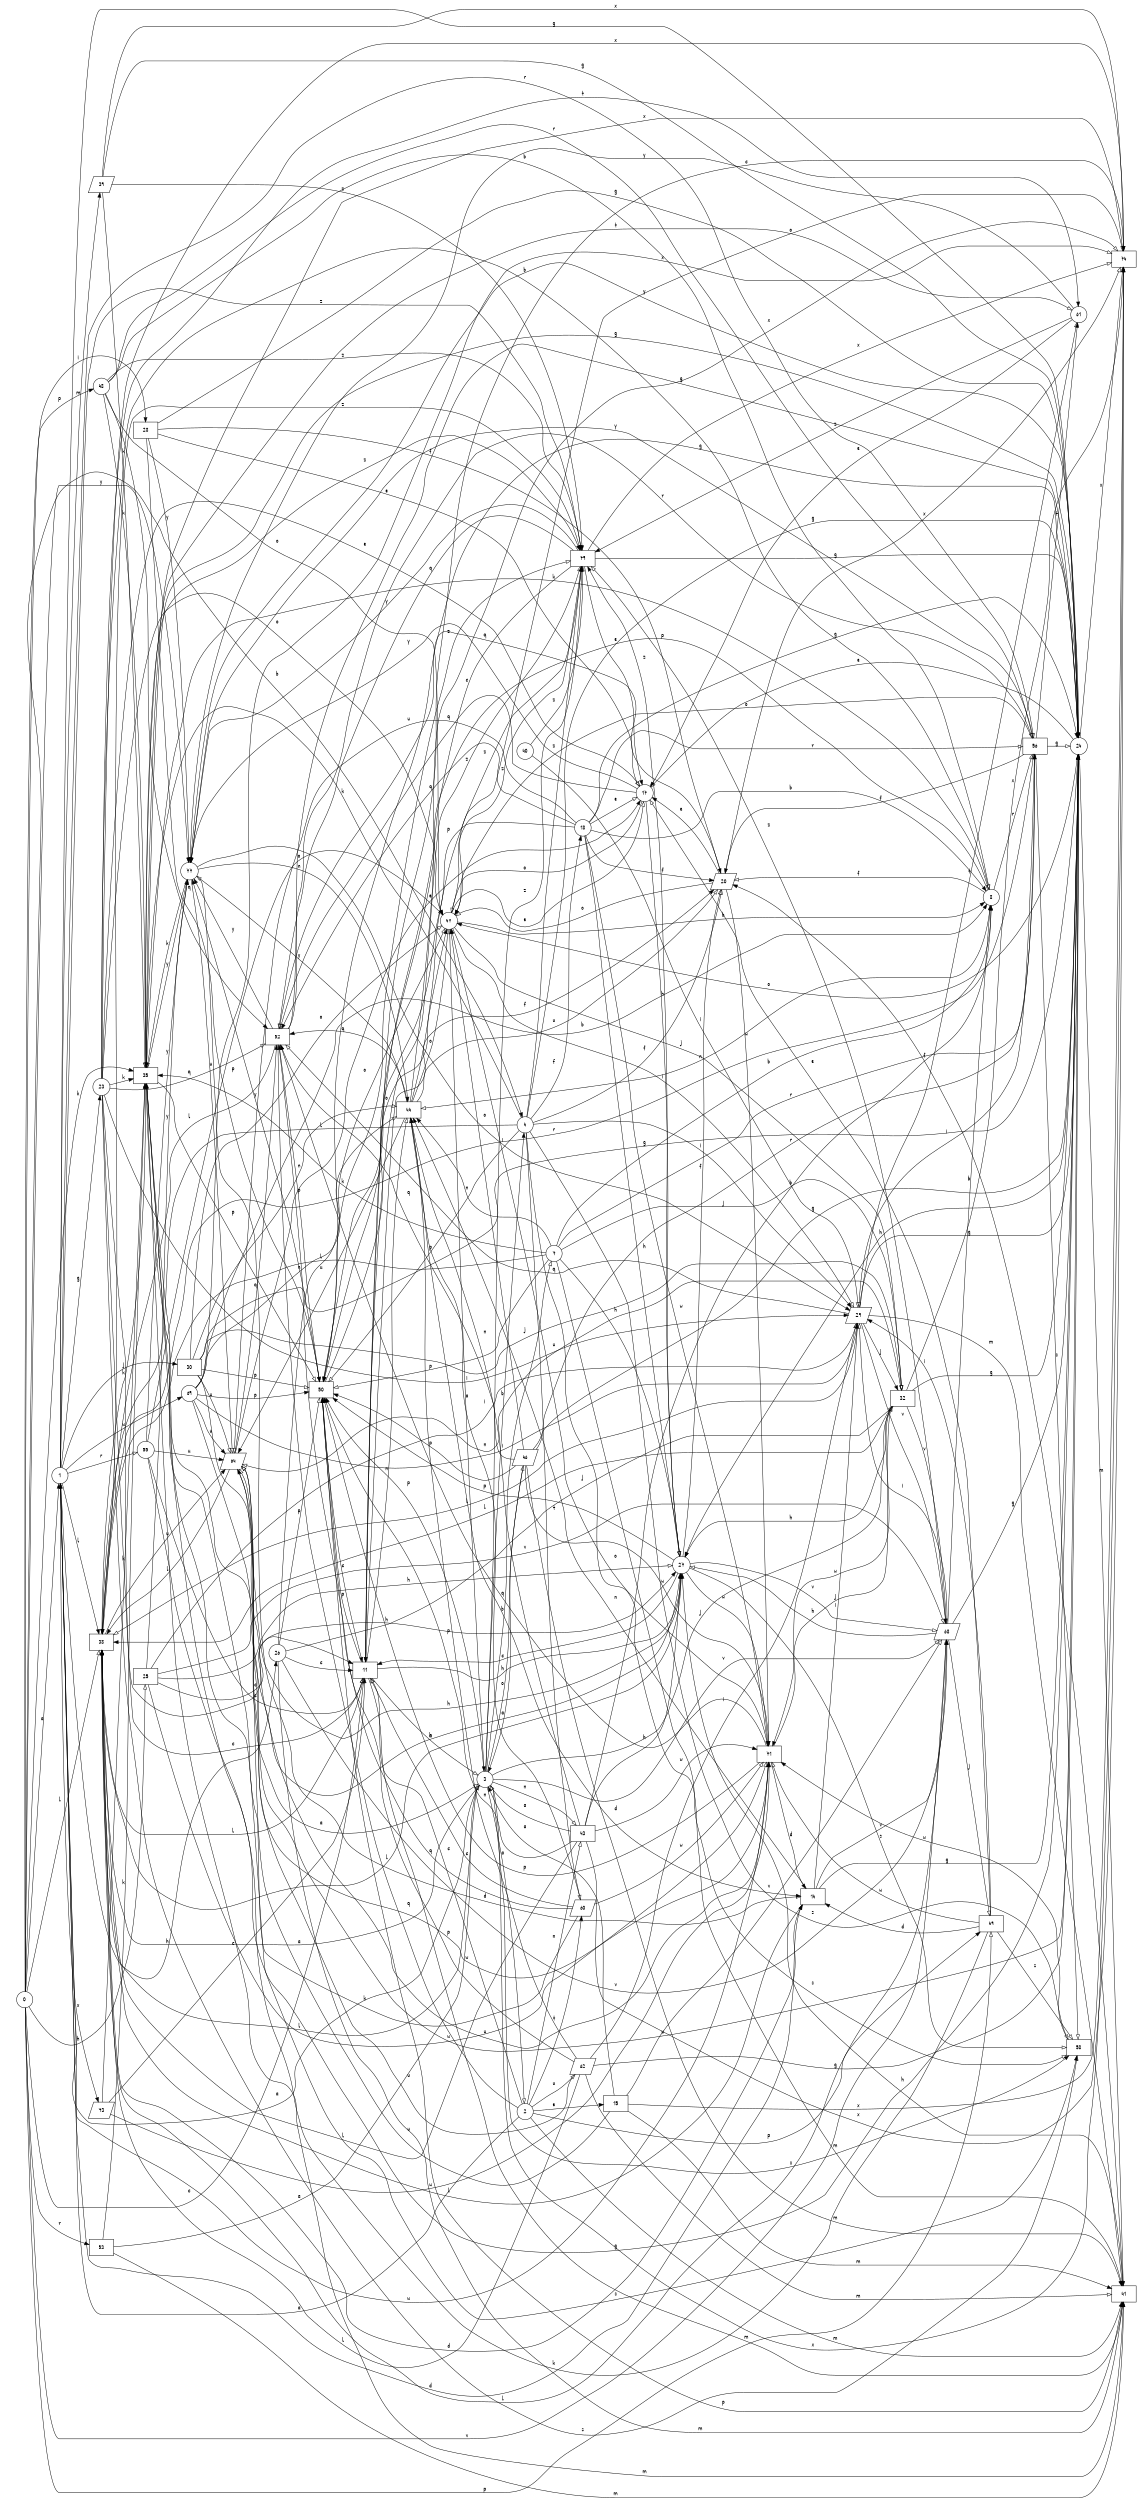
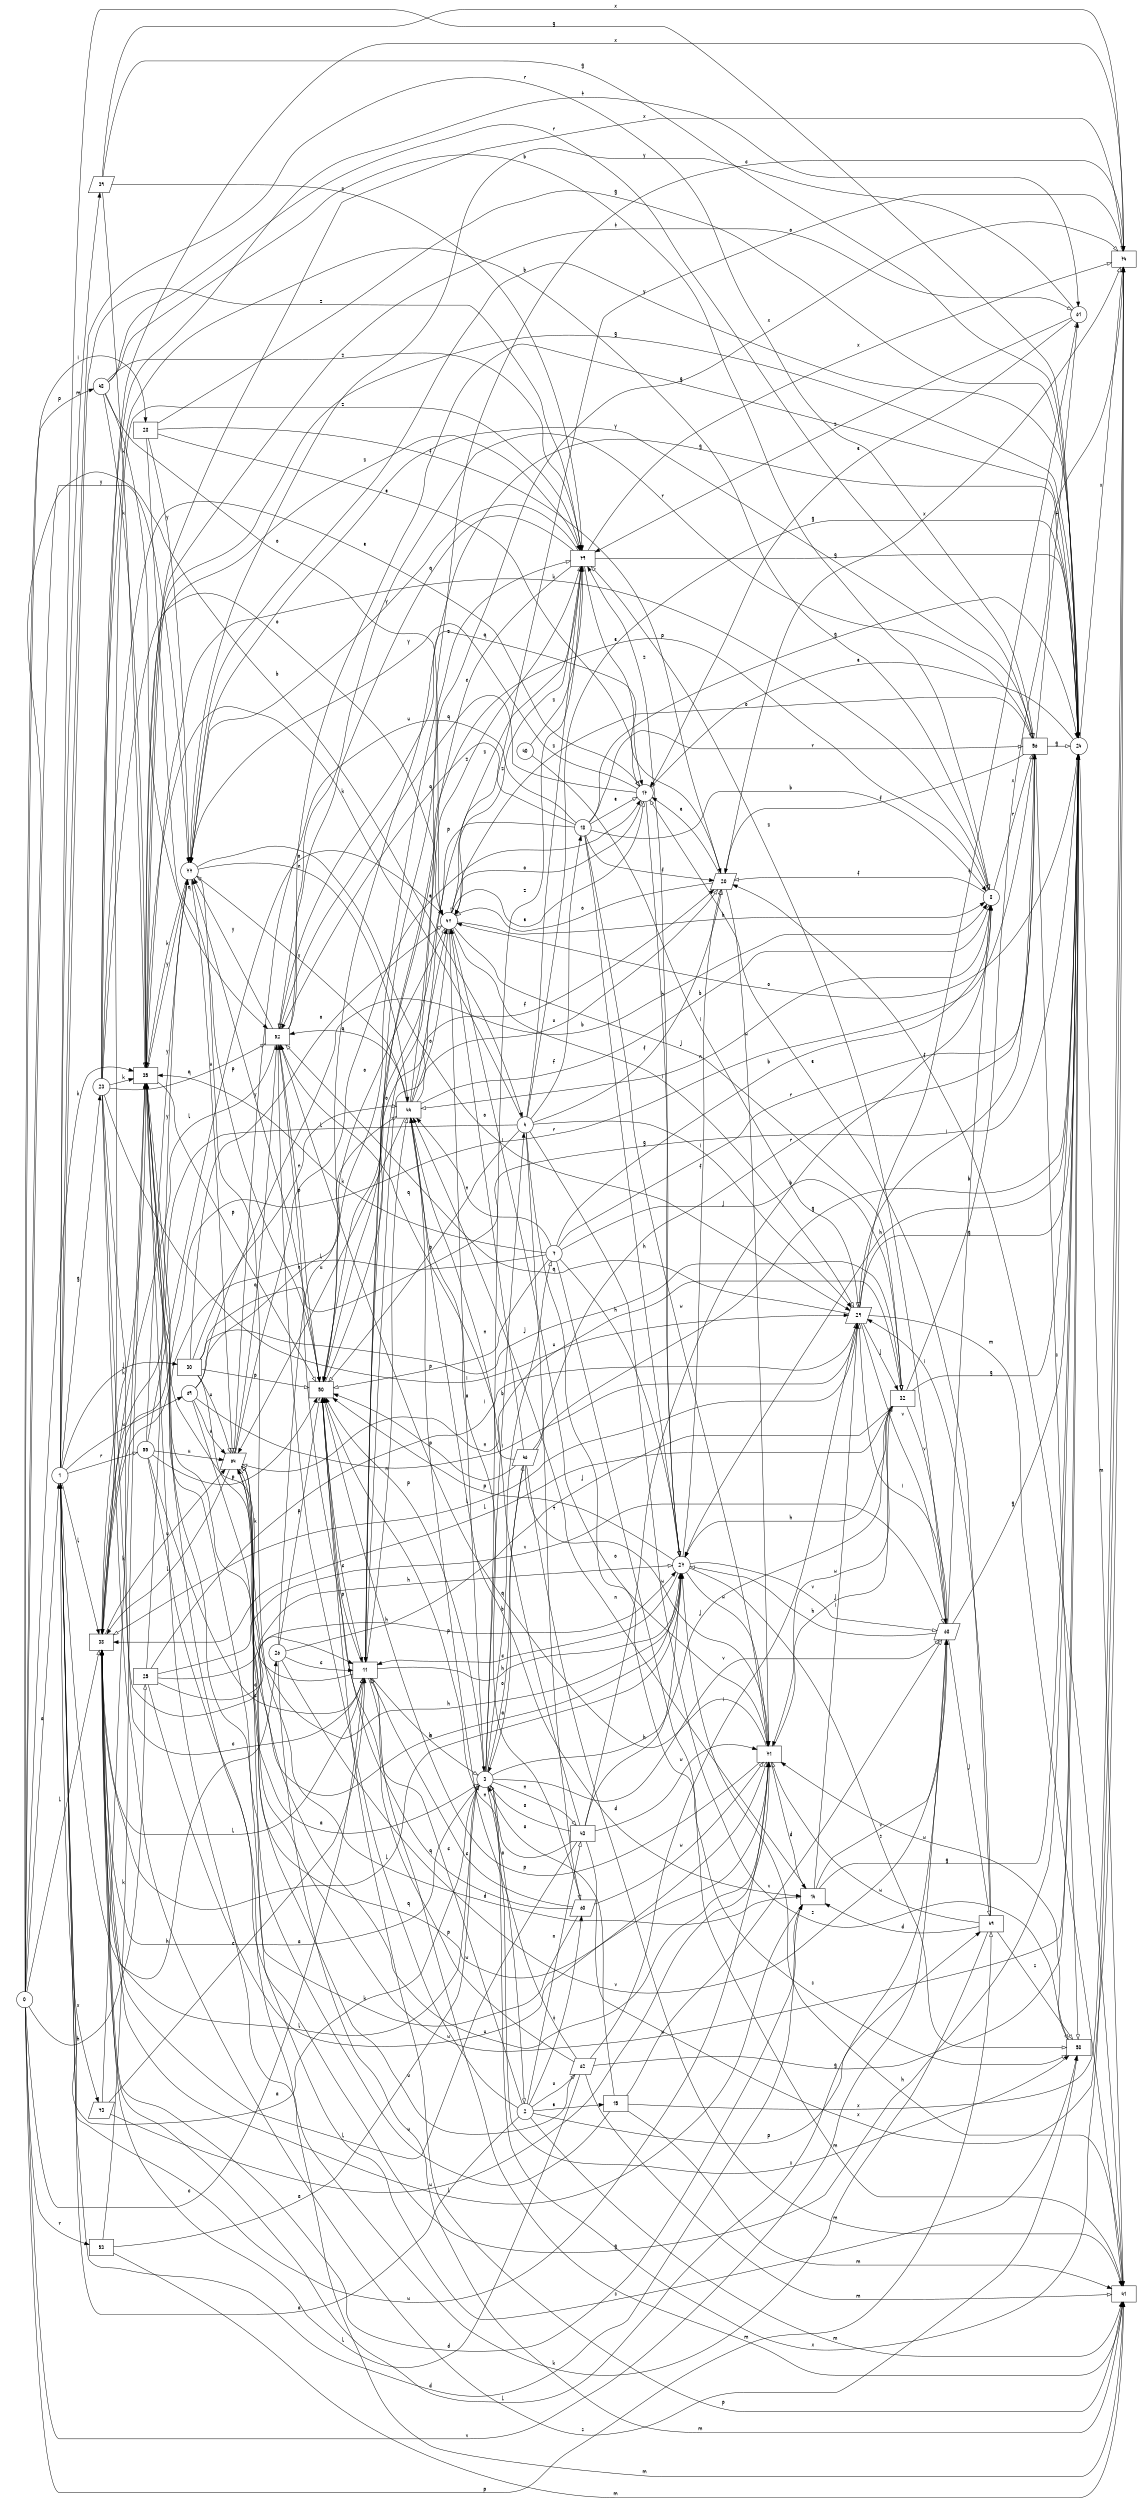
(387, 538) -> none
none -> (710, 992)
(251, 1399) -> (253, 1476)
none -> (194, 1433)
